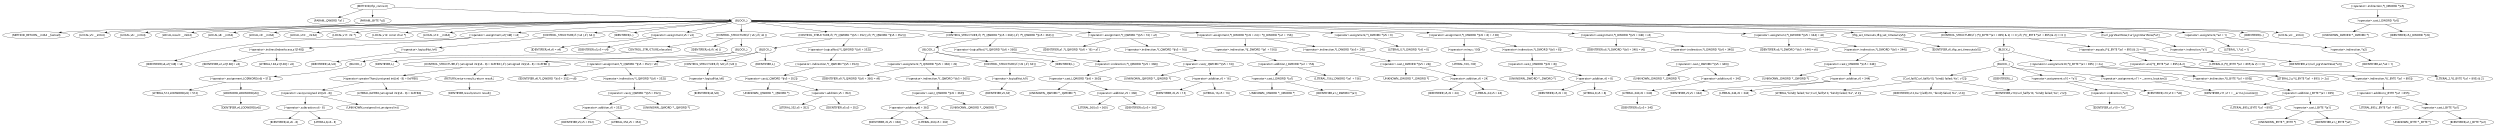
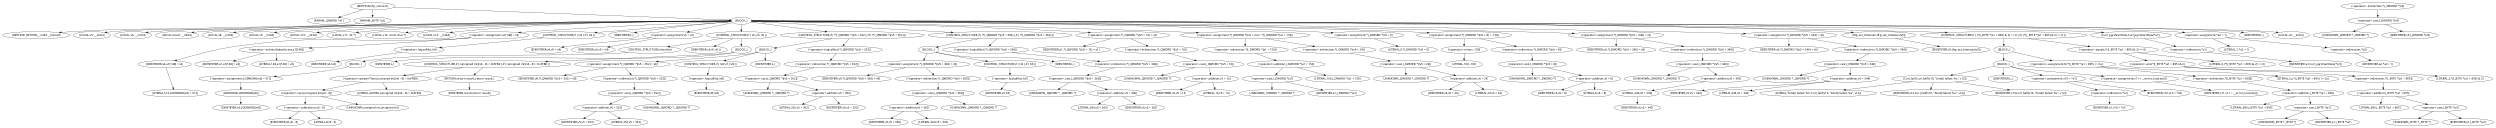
none -> (1703, 56)
(209, 86) -> (170, 78)
